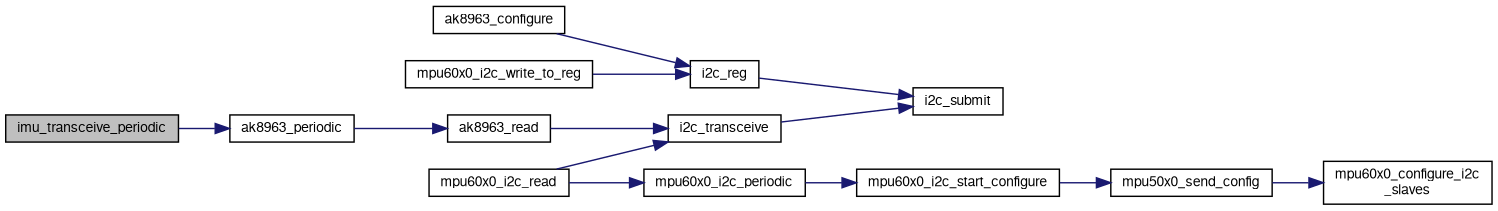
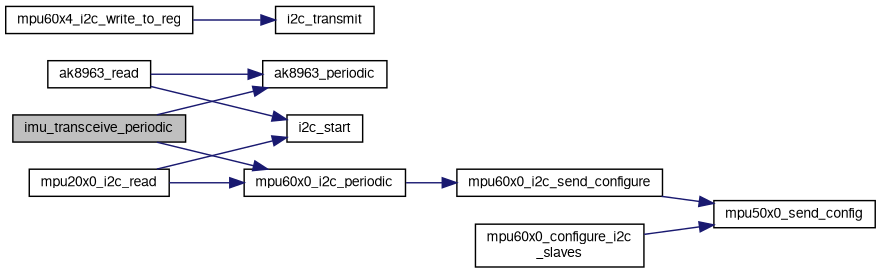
(499, 20) -> none
(499, 74) -> (99, 20)
(725, 74) -> (325, 20)
(958, 101) -> none
(393, 128) -> (199, 74)
(725, 128) -> (325, 128)
none -> (193, 151)
(499, 183) -> (99, 183)
(958, 183) -> (560, 183)
(1290, 183) -> (672, 231)
